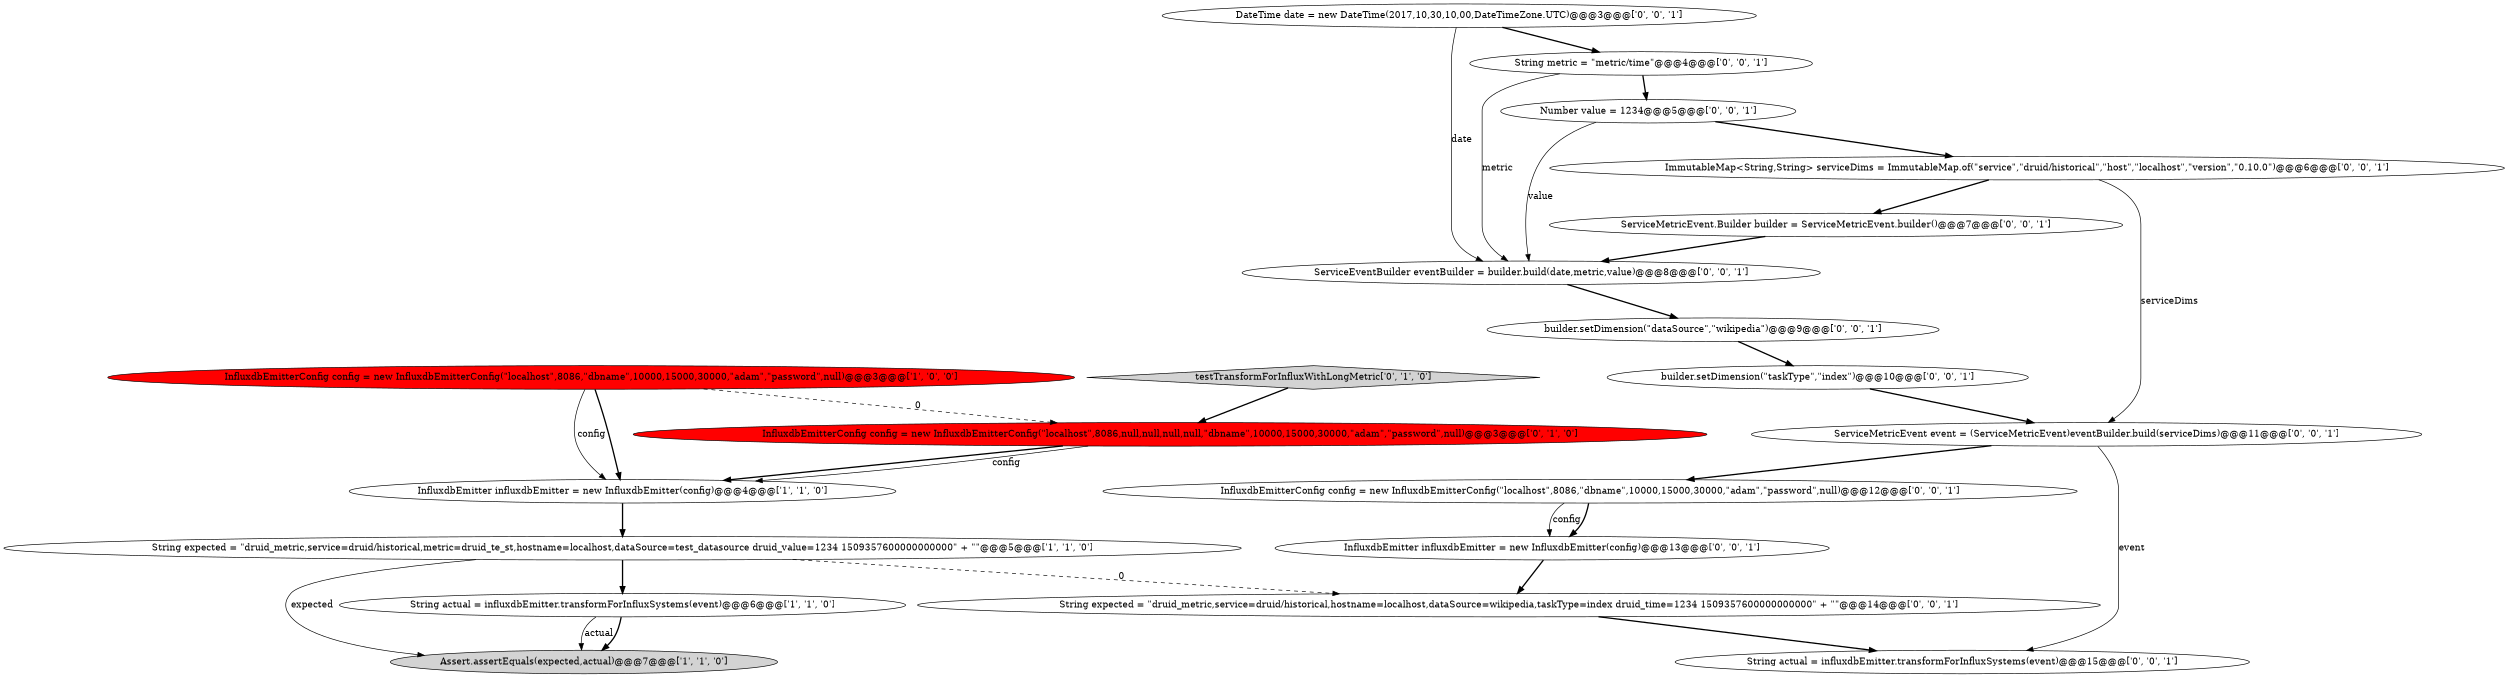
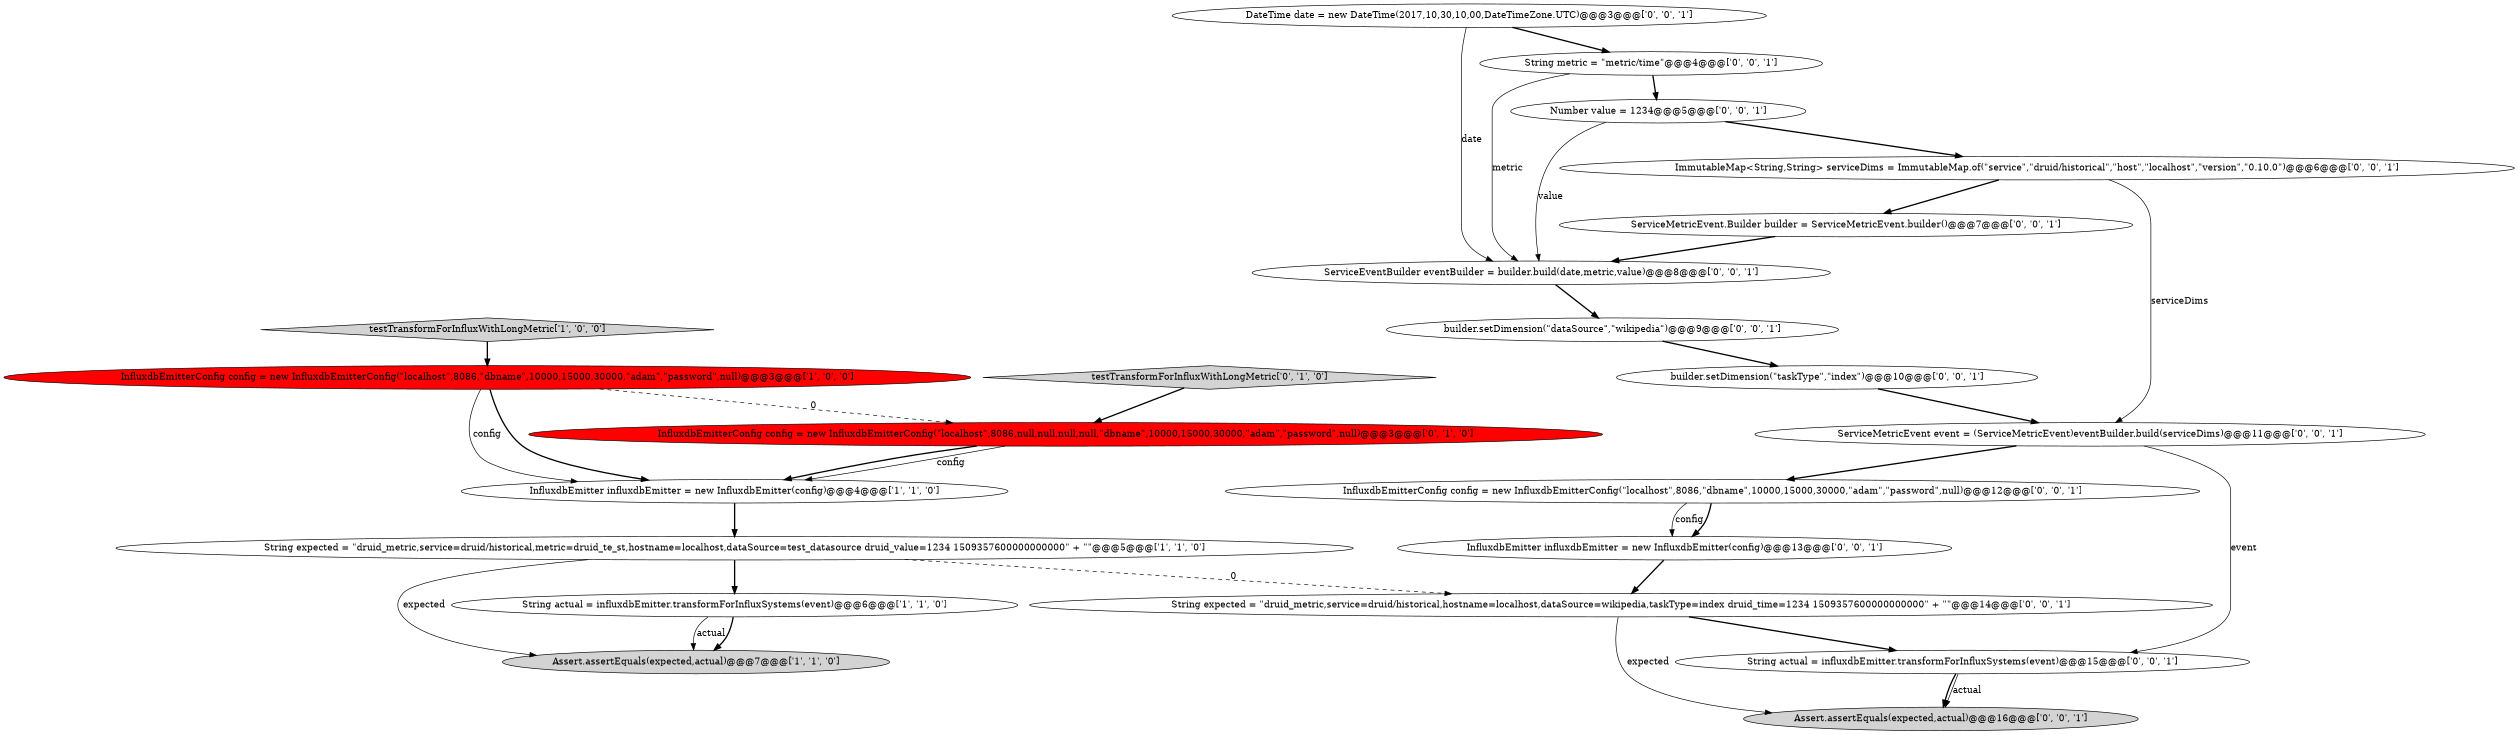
none -> (487, 330)
none -> (1941, 719)
